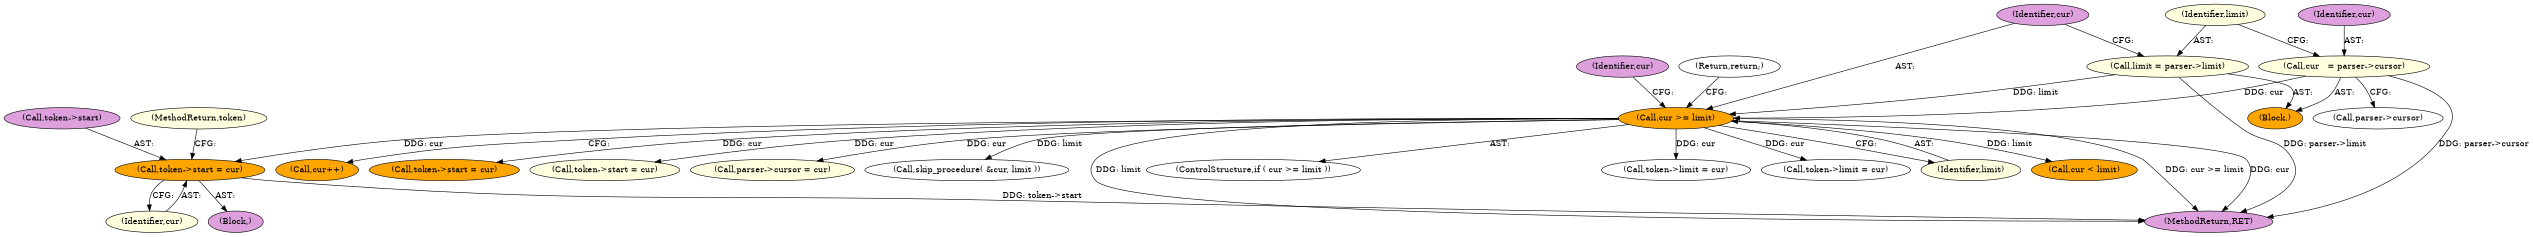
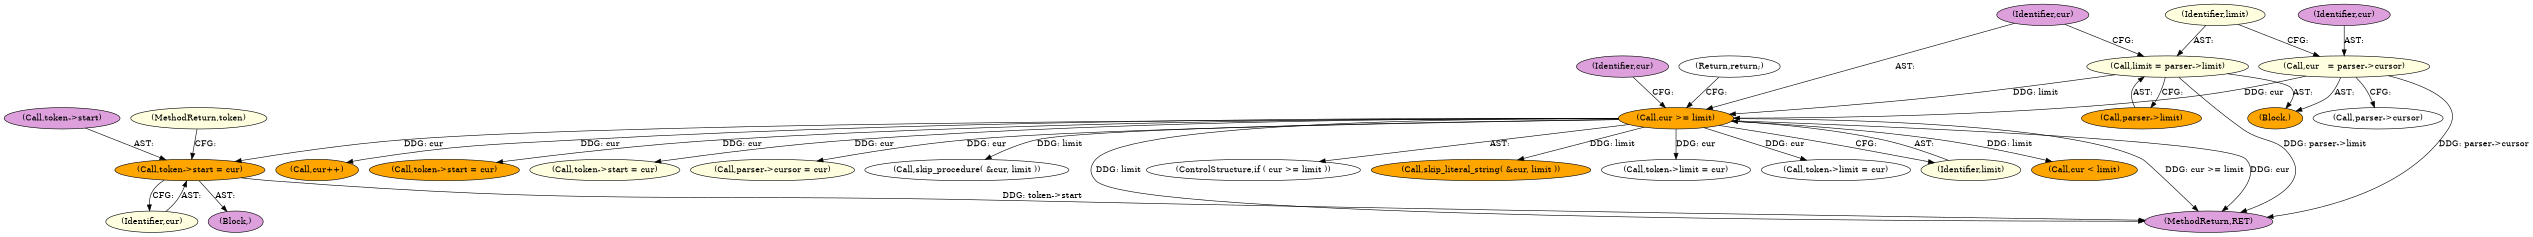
none -> (2141, 118)
(600, 144) -> (600, 144)
none -> (1481, 170)
